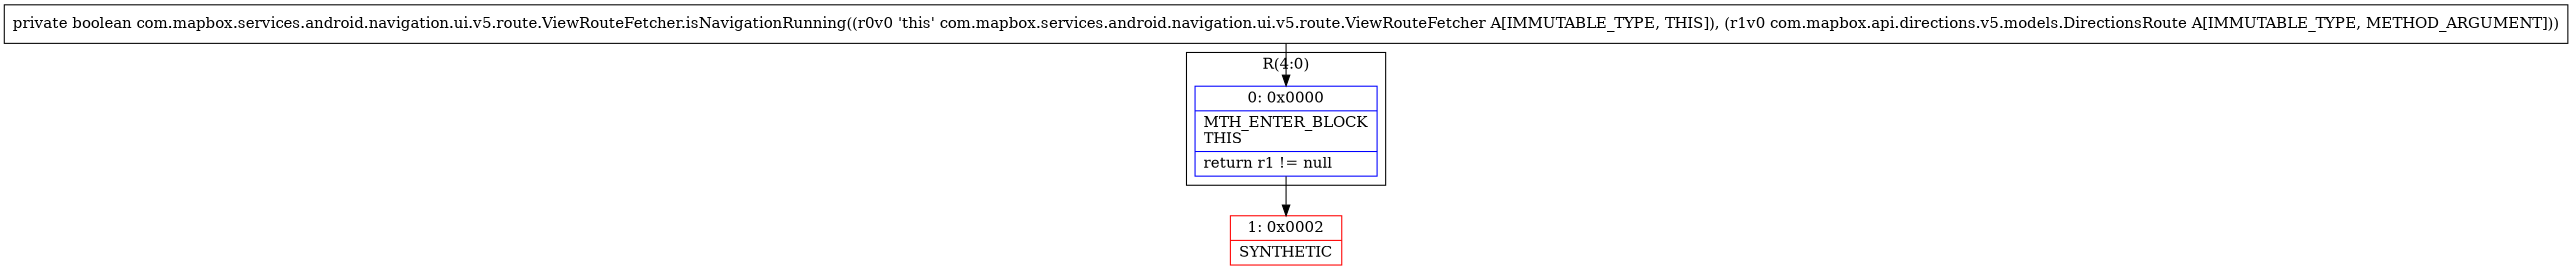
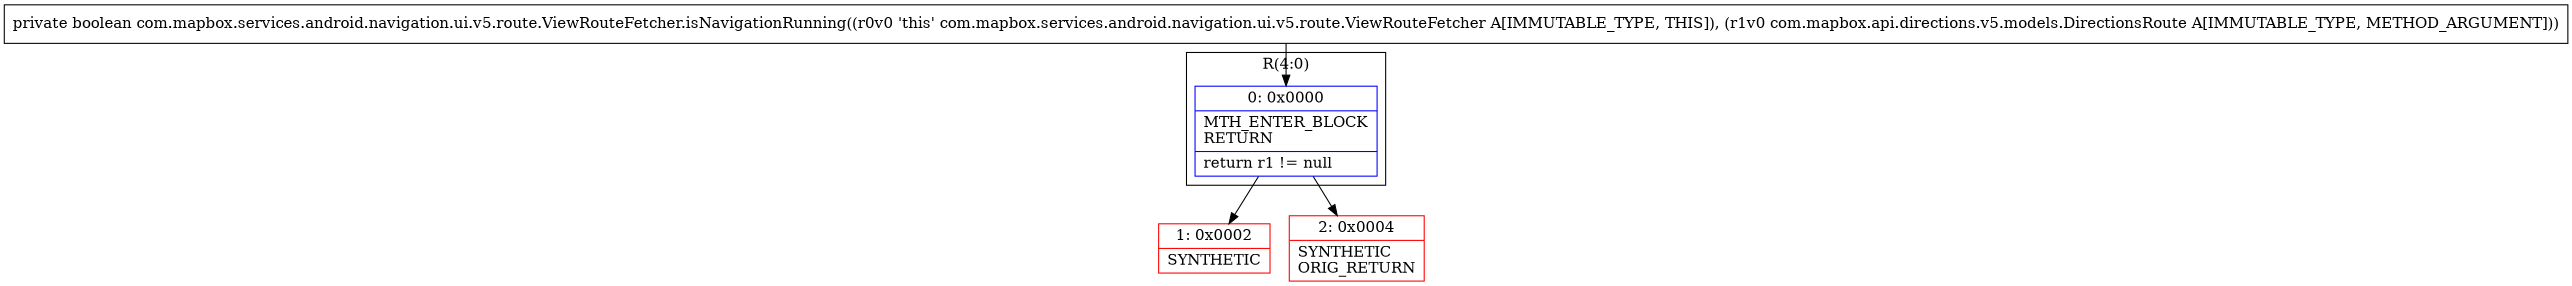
(1223, 139) -> (1238, 139)
none -> (1357, 248)
